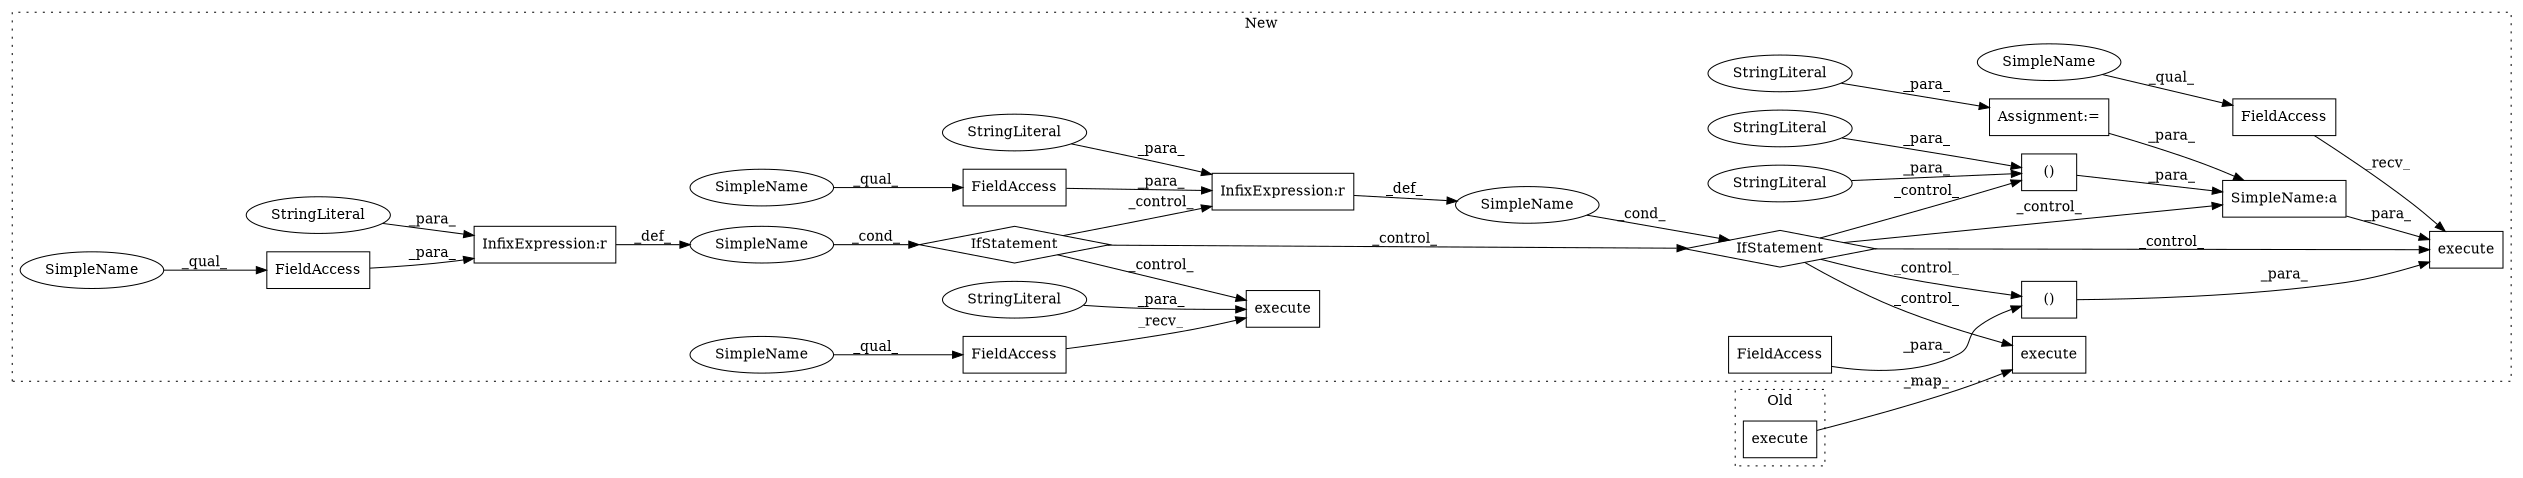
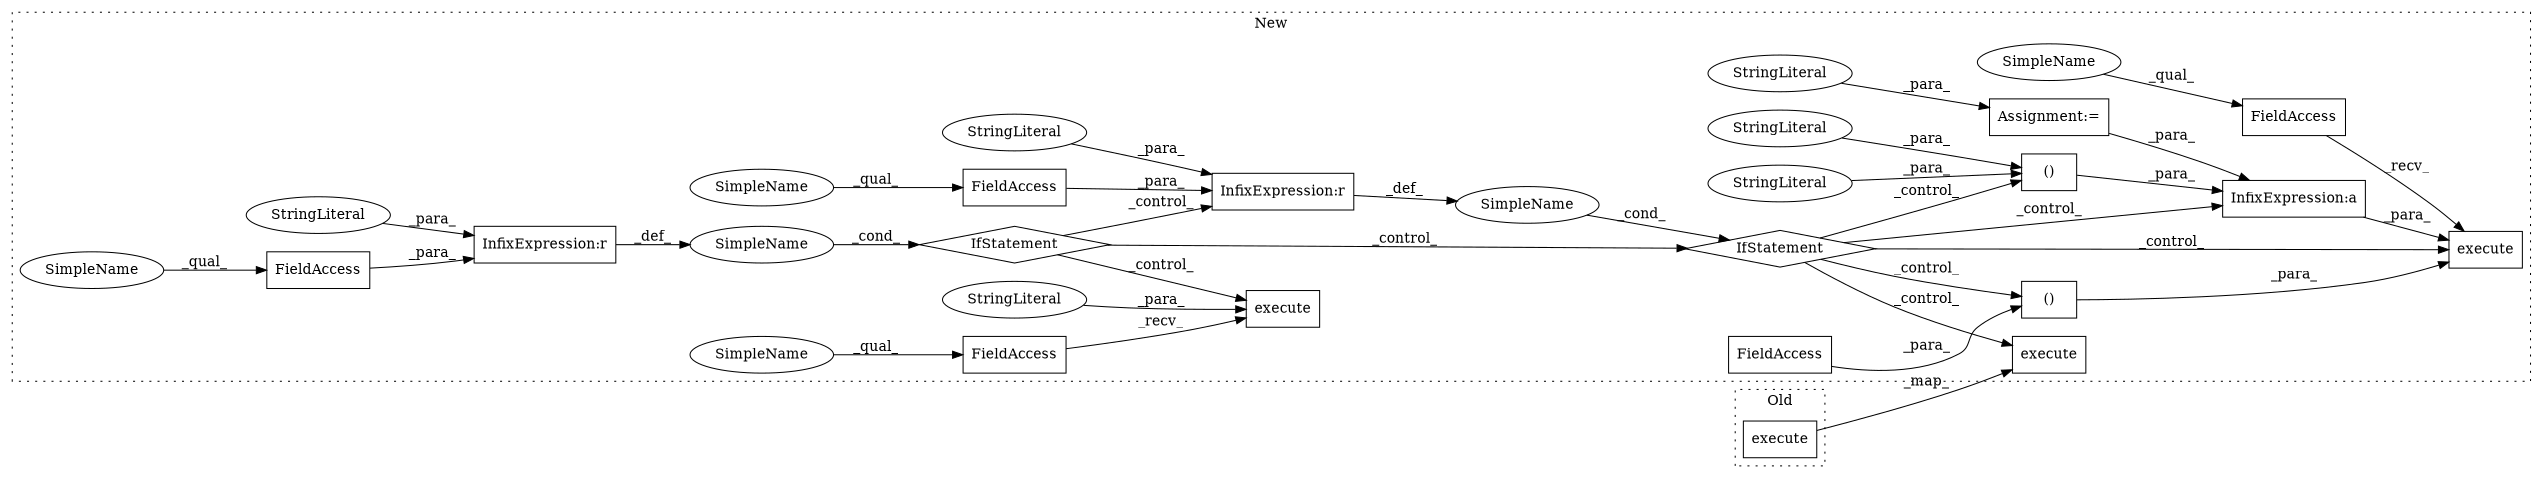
(2284, 199) -> (2294, 199)
